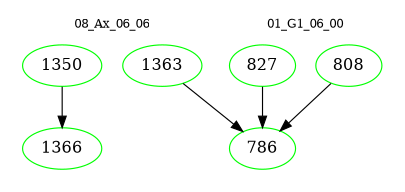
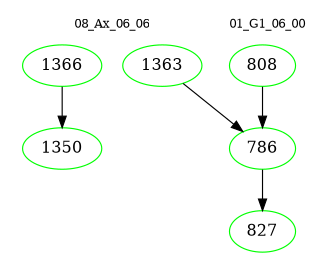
(62, 101) -> (62, 101)
(263, 101) -> (263, 184)
